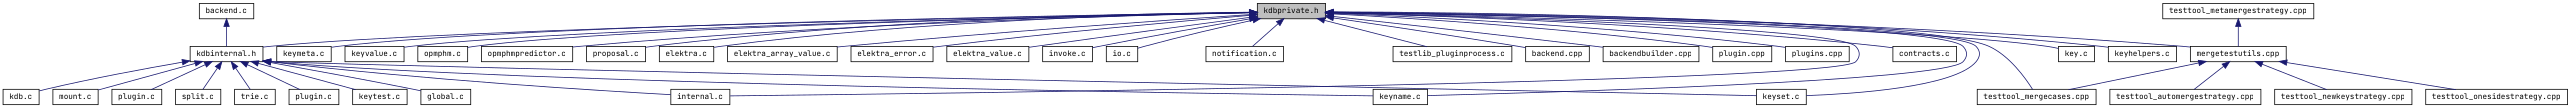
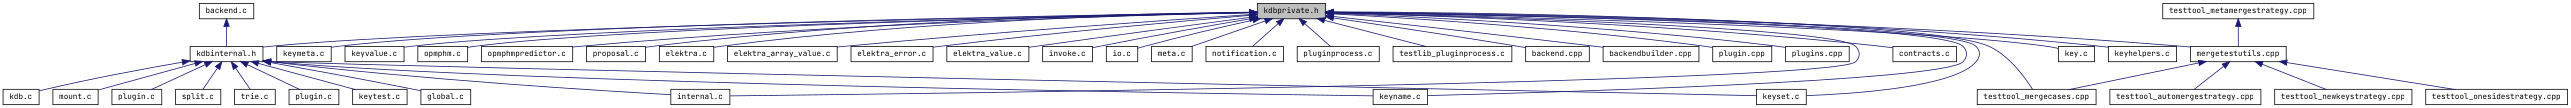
none -> (1172, 54)
none -> (1338, 54)
